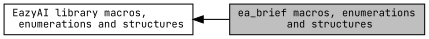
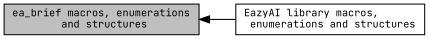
(216, 19) -> (223, 19)
